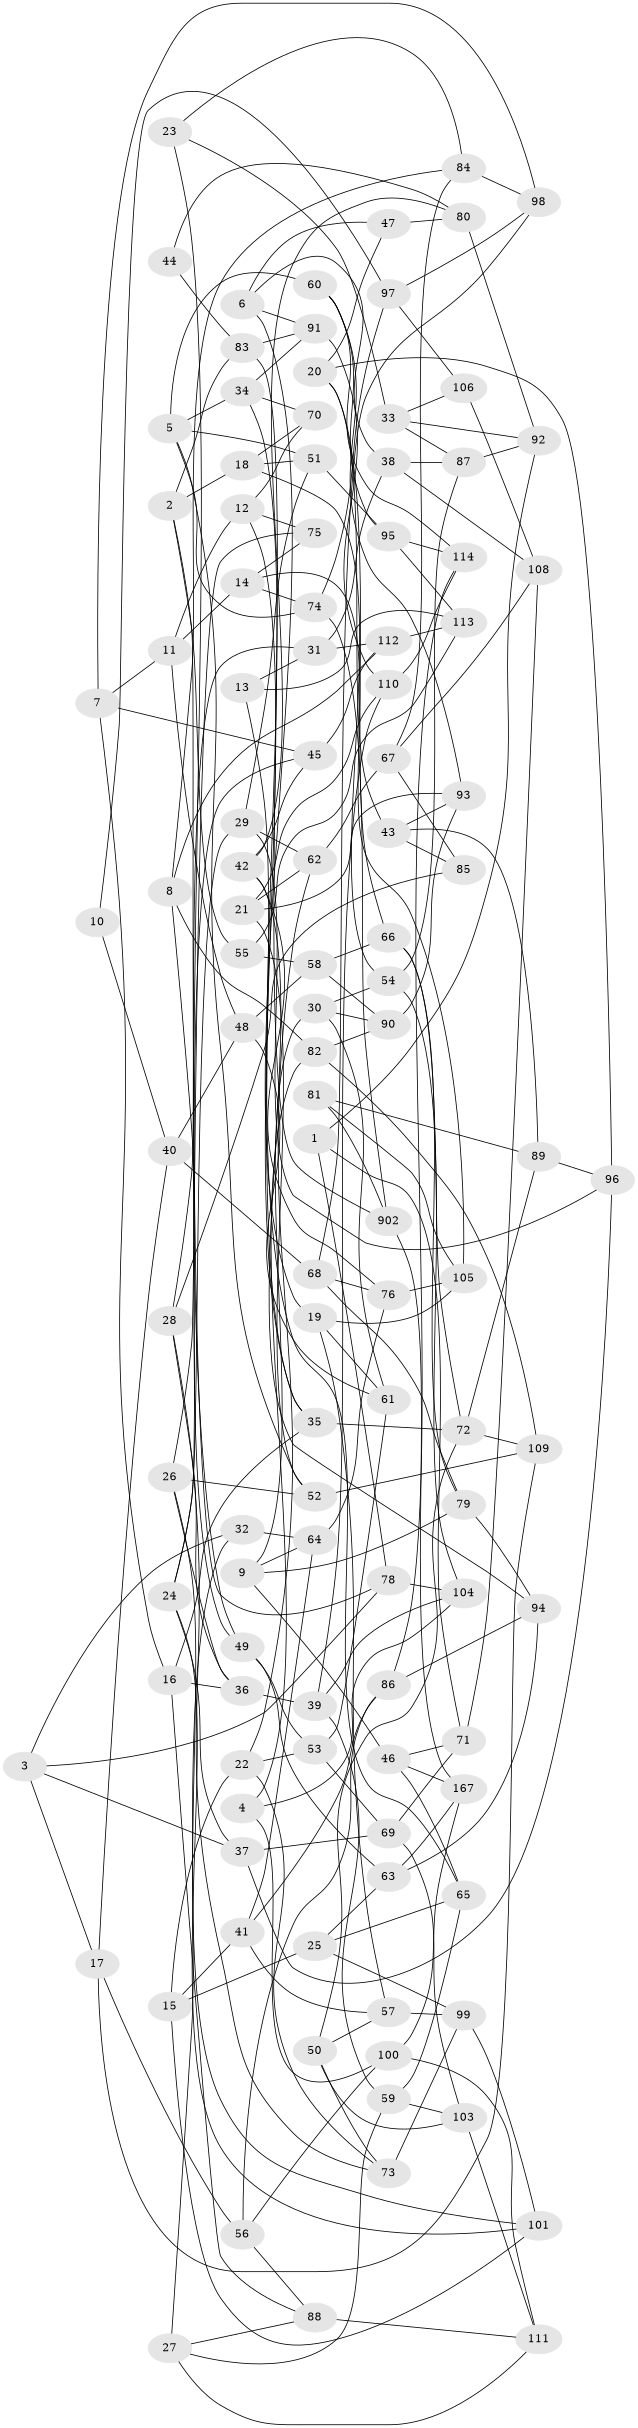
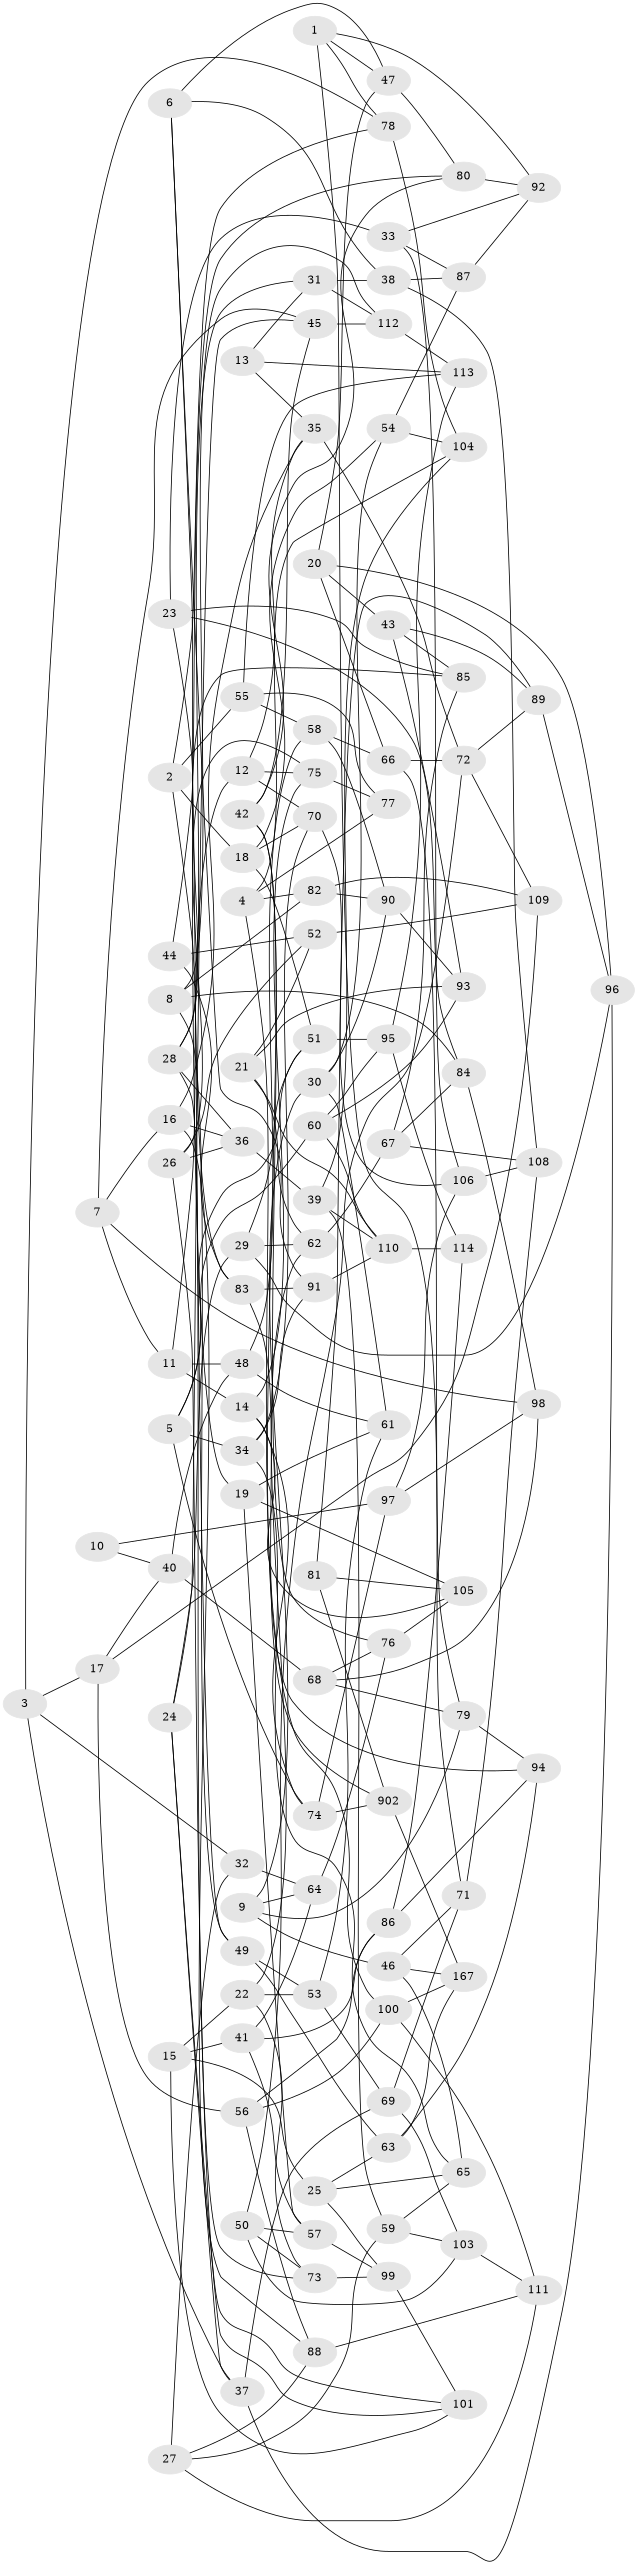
none -> (352, 56)
(362, 477) -> (351, 1188)
none -> (324, 616)
none -> (389, 804)
(216, 994) -> (232, 947)
none -> (348, 1123)
